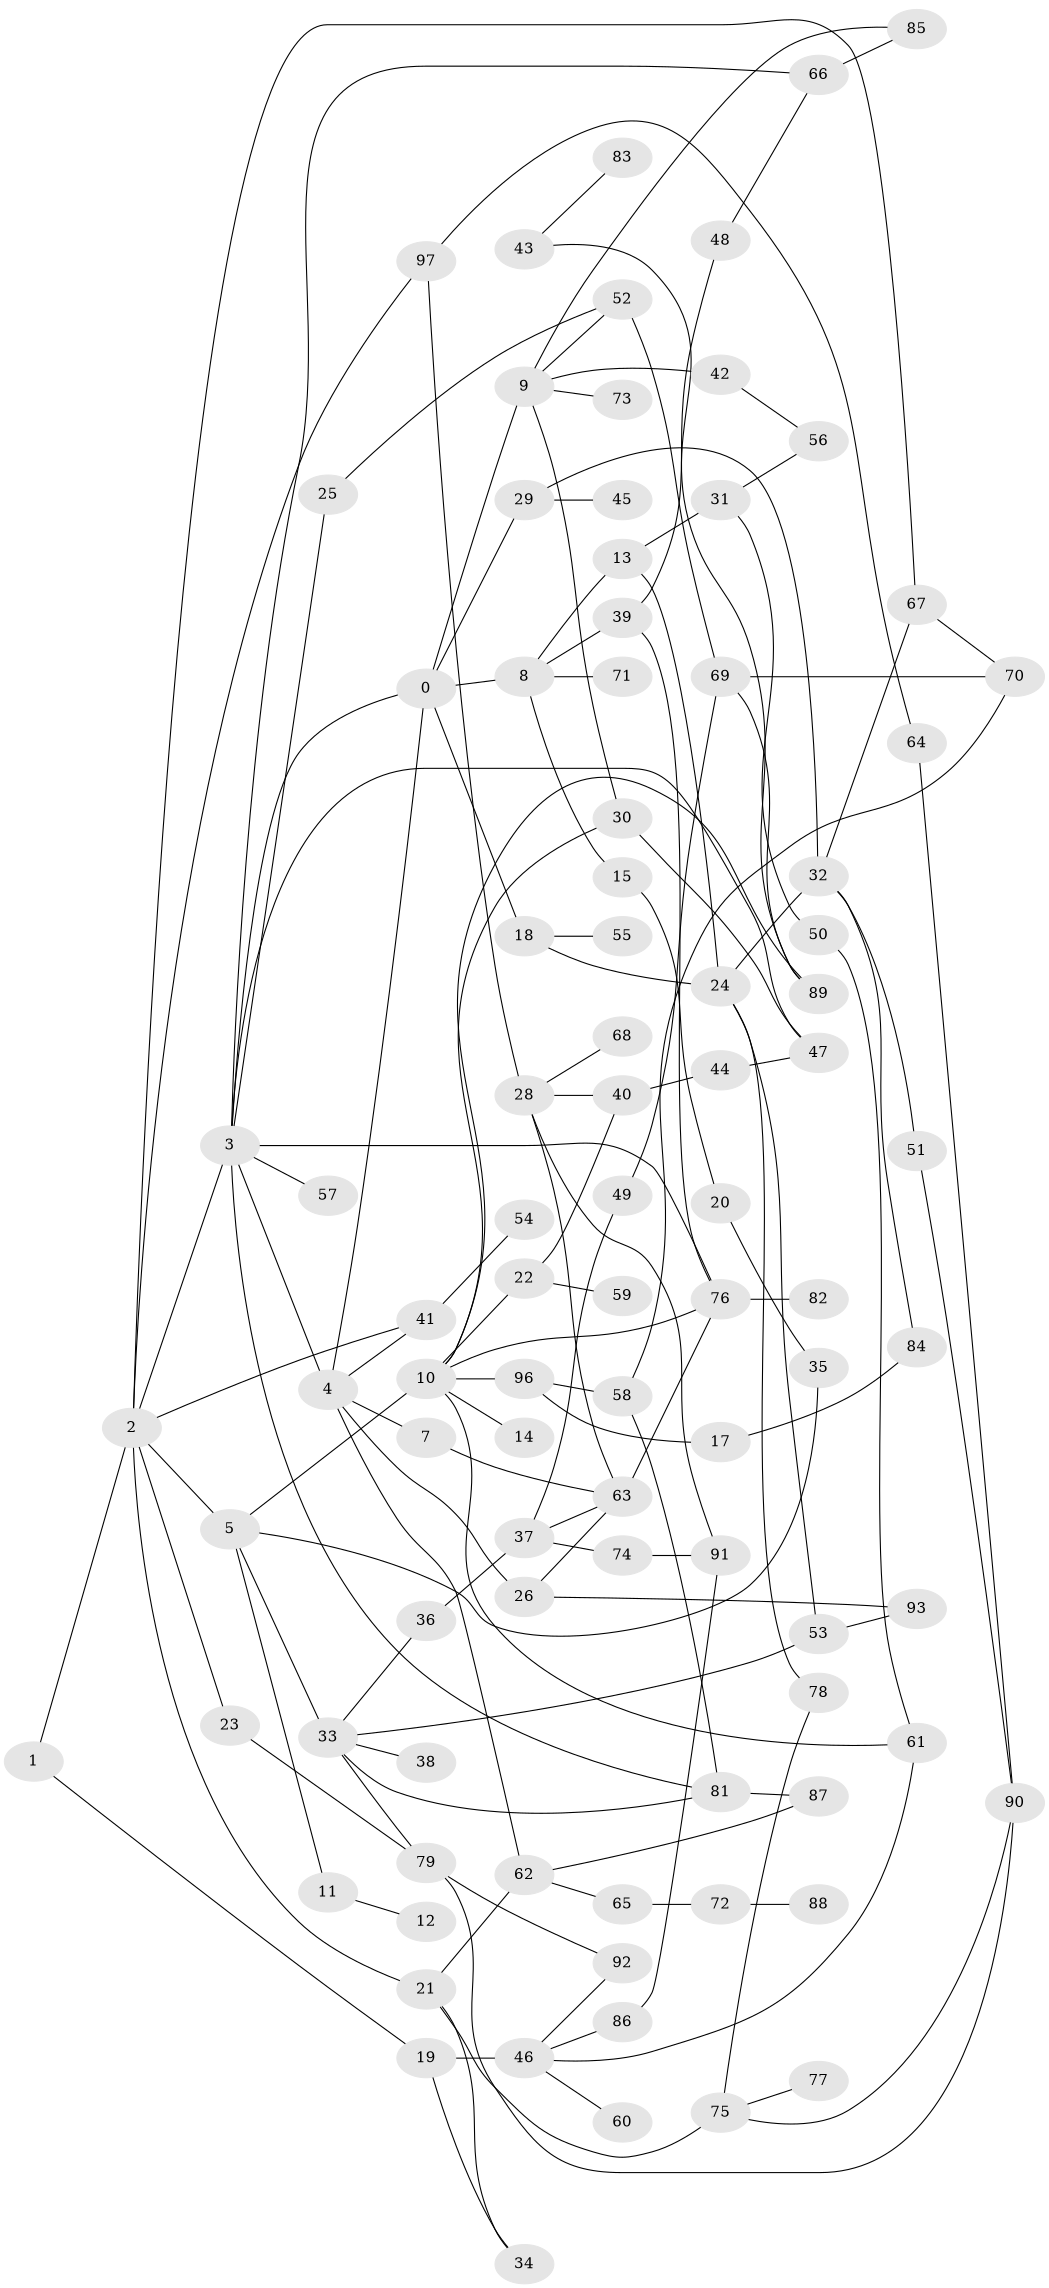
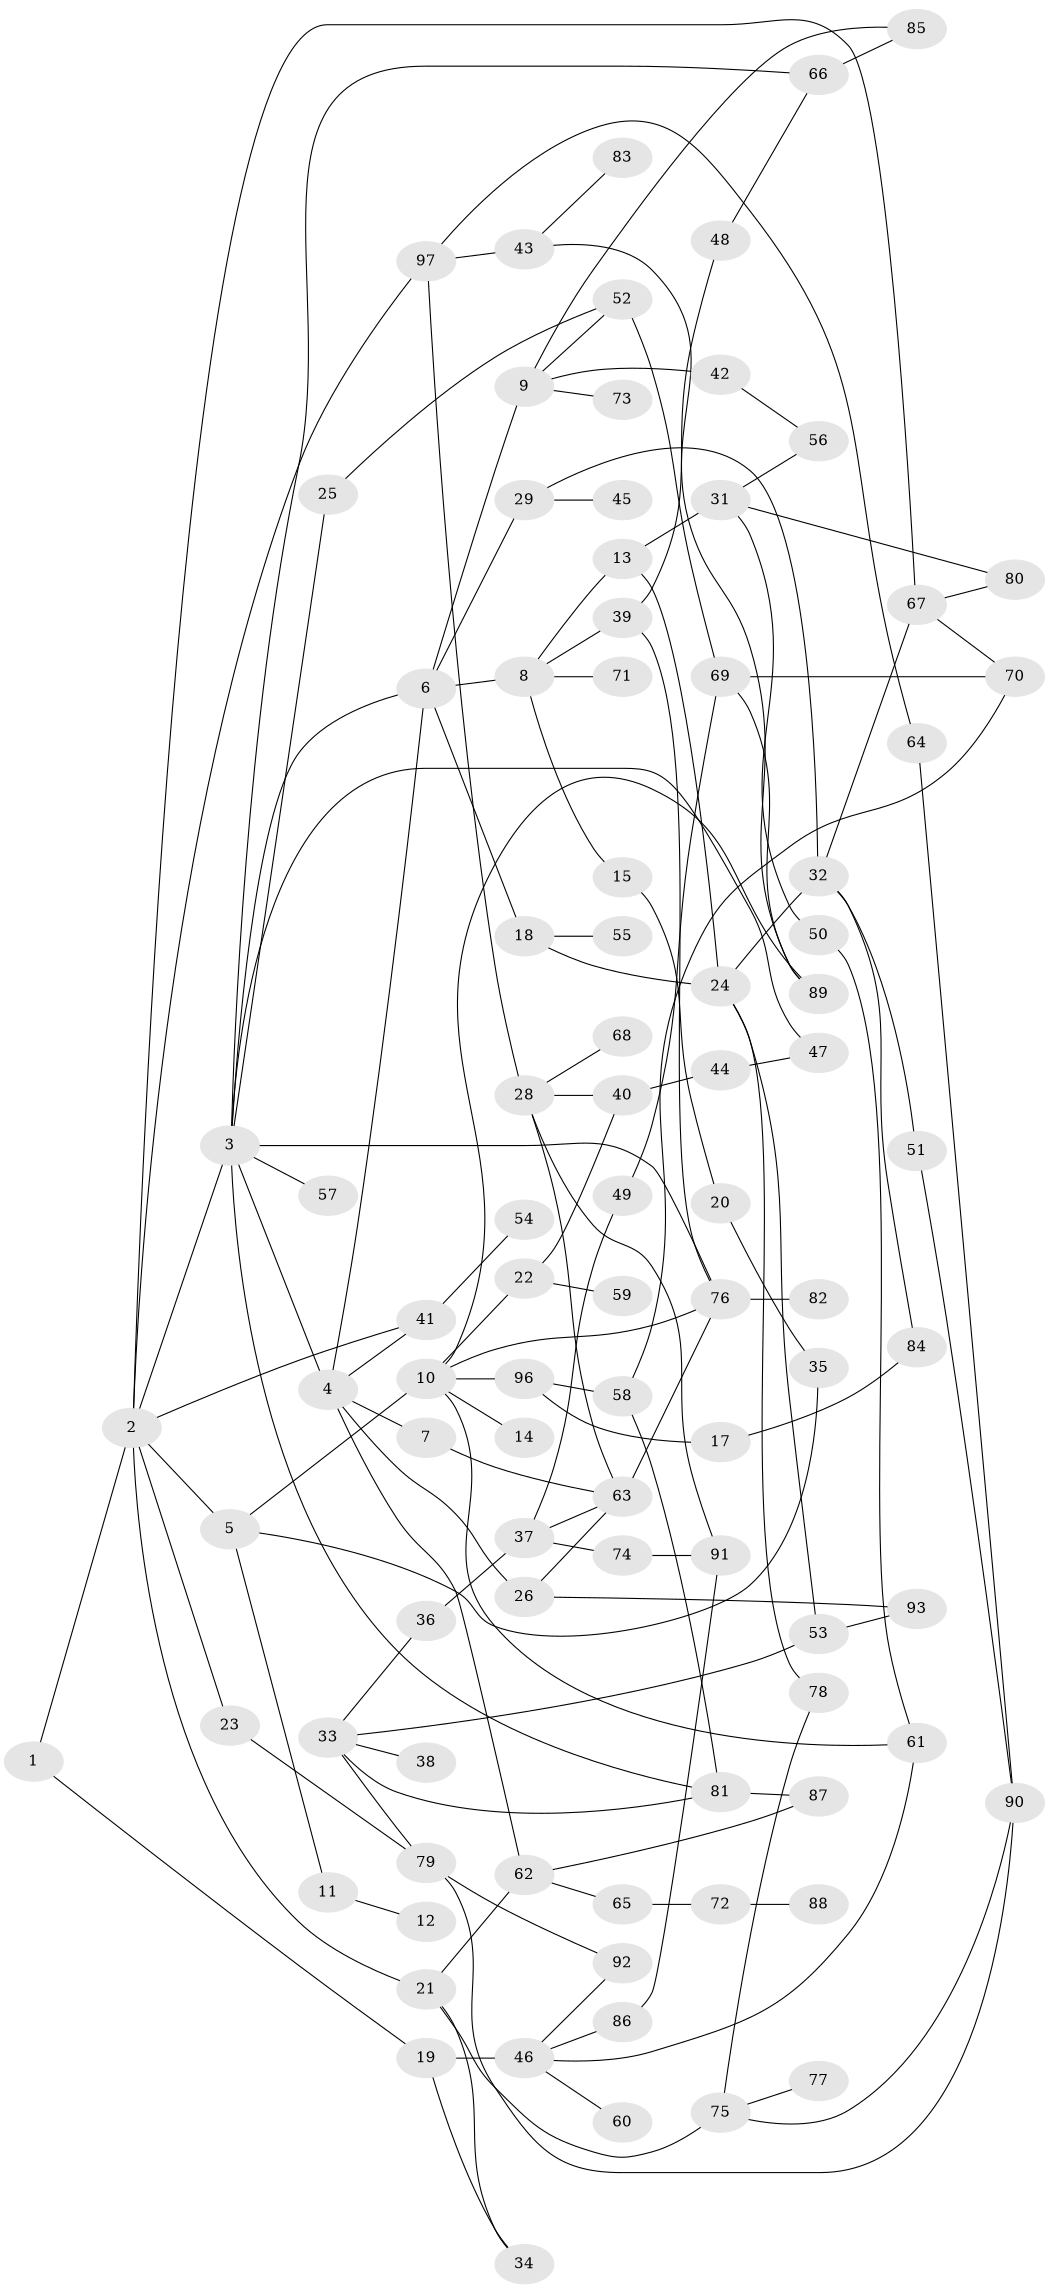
none -> (475, 255)
none -> (1015, 580)
(426, 689) -> (426, 689)
(623, 818) -> none
(279, 1634) -> none
